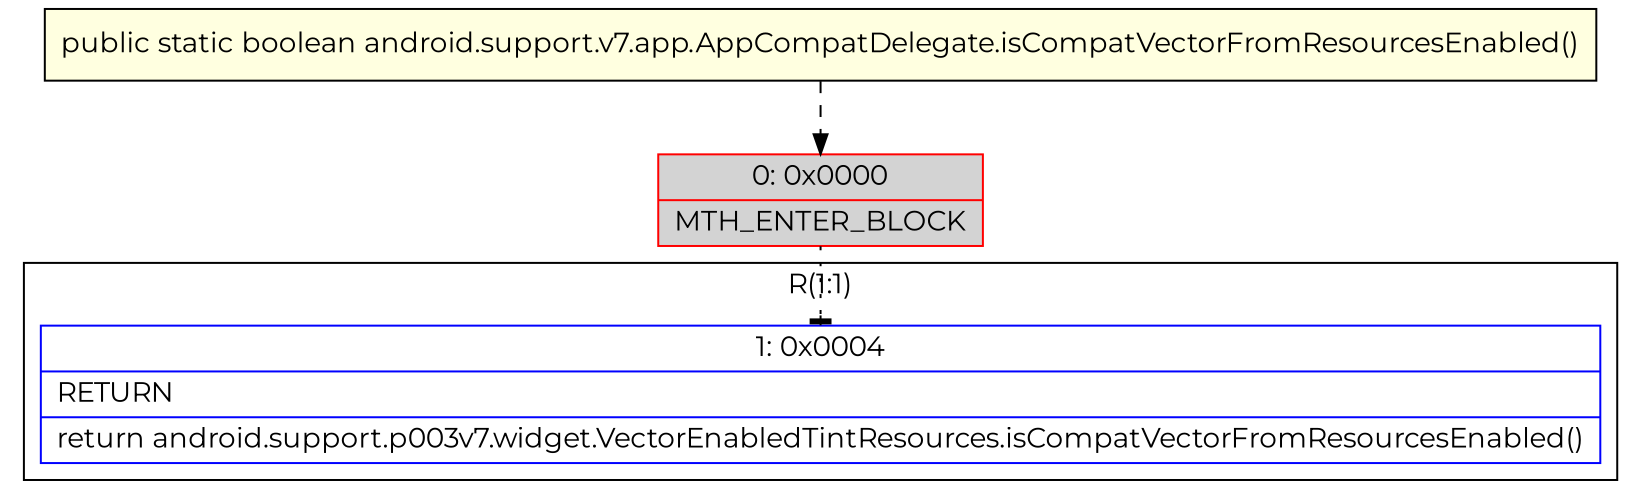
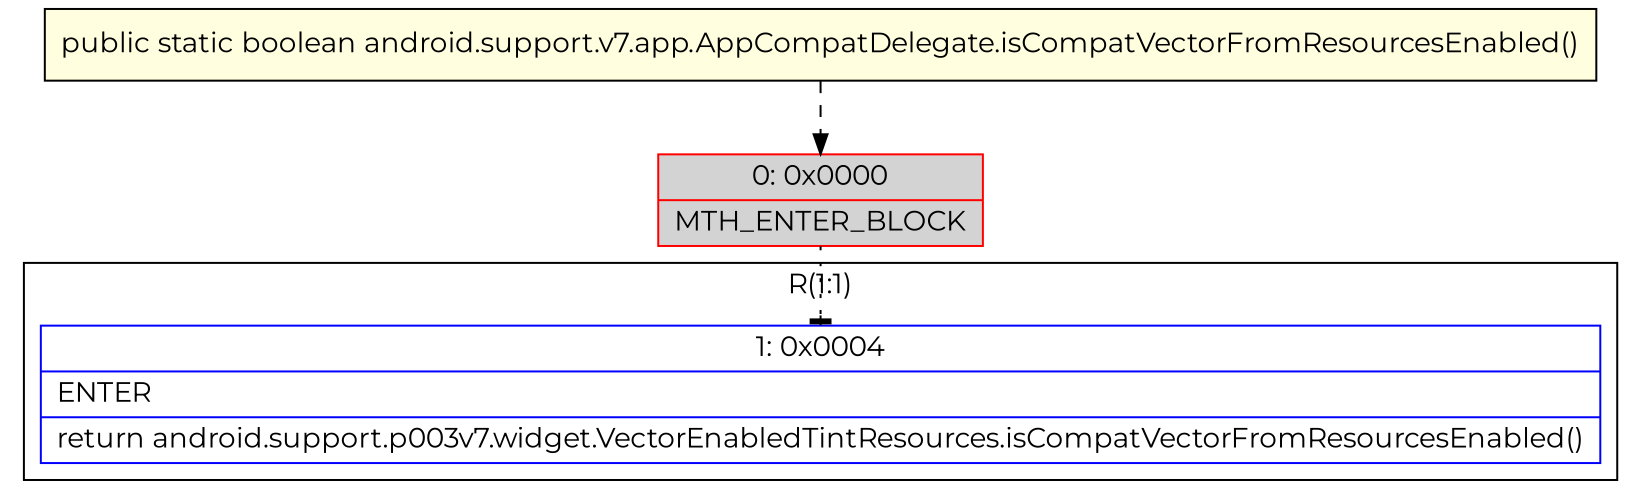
(116, 393) -> (105, 393)
